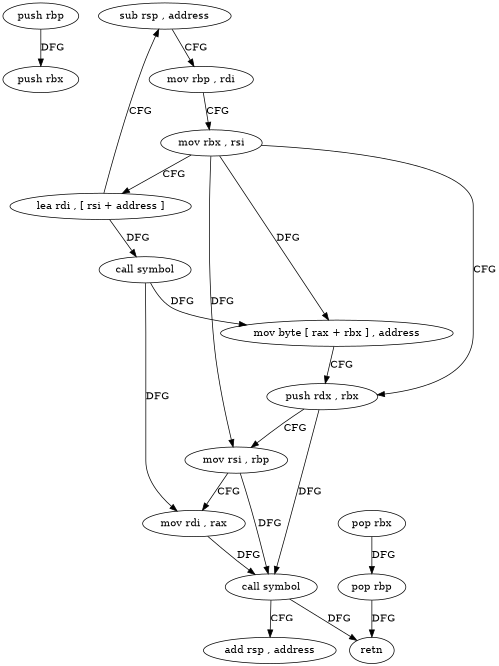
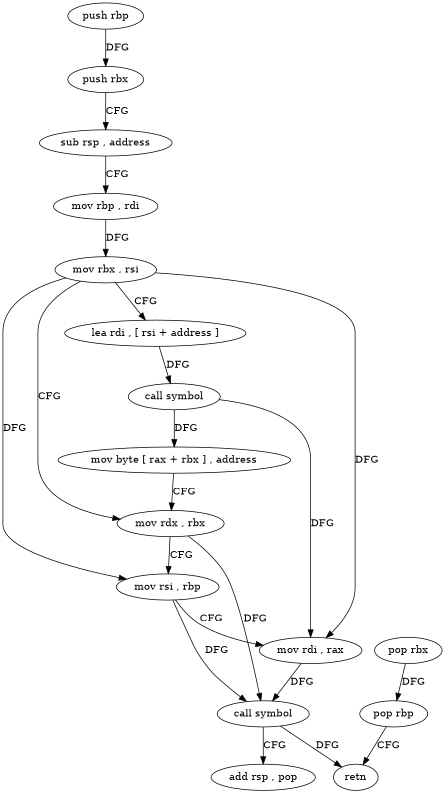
(218, 111) -> (118, 238)
(127, 114) -> (106, 108)
(272, 235) -> (355, 377)
(322, 397) -> (171, 524)
(384, 619) -> (389, 746)
(270, 650) -> (263, 777)
